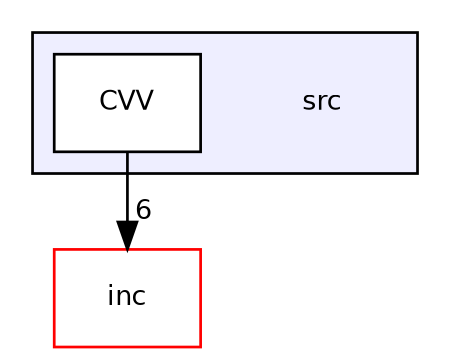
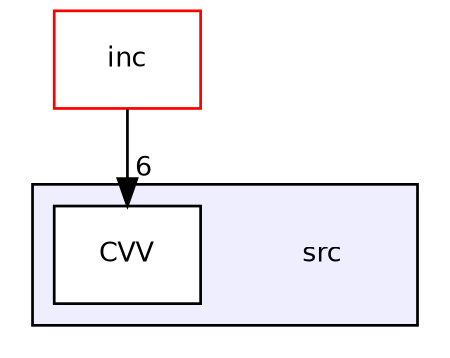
(127, 191) -> (127, 144)
